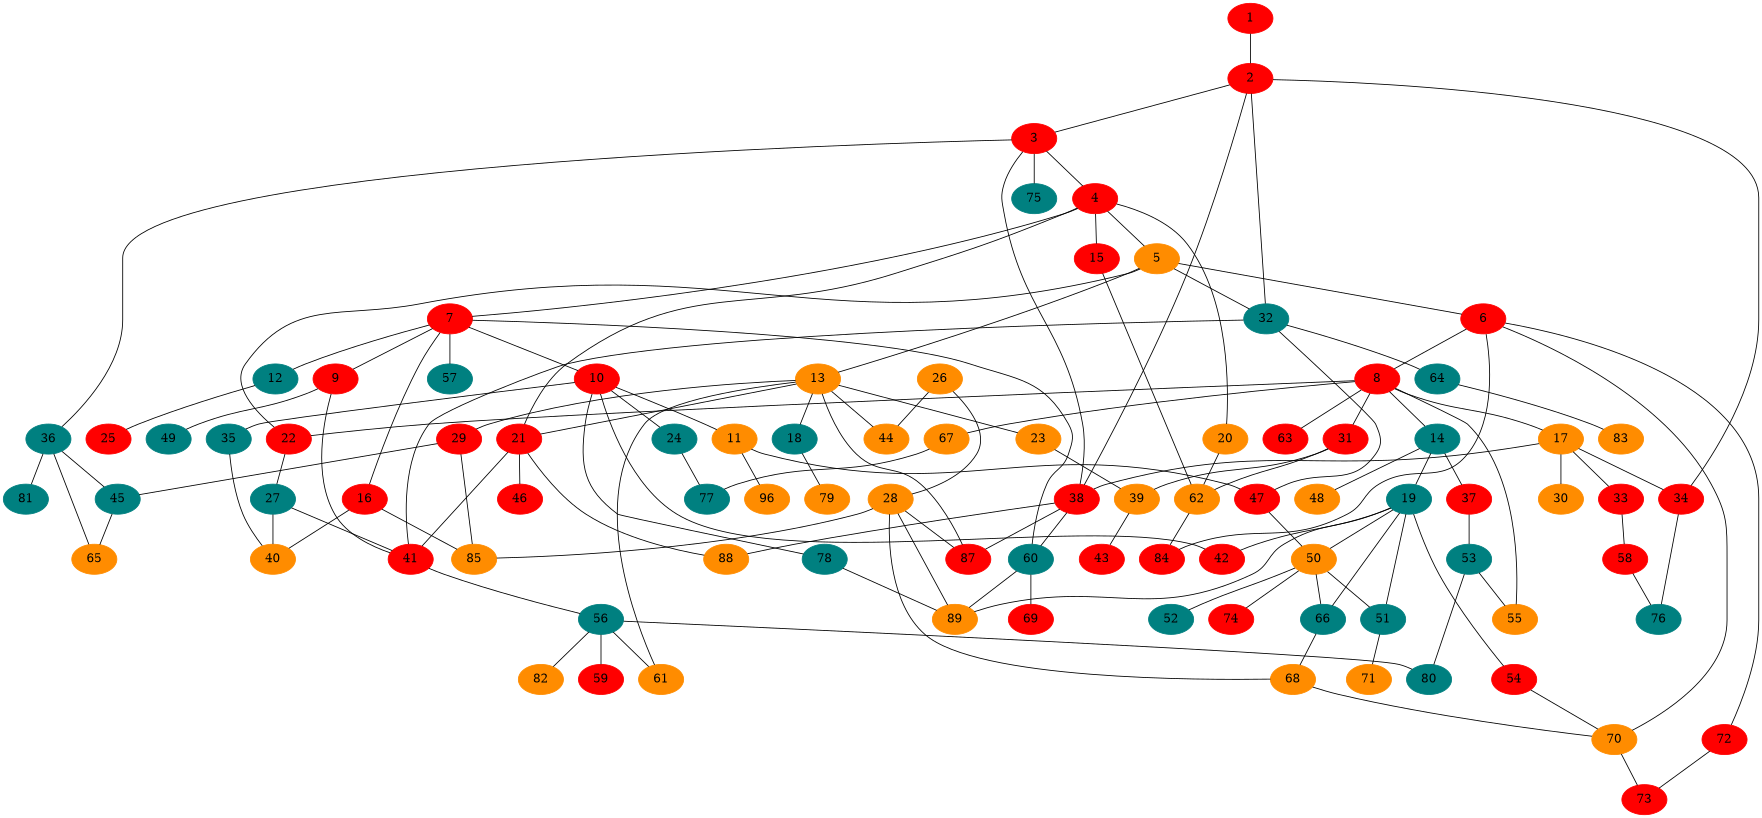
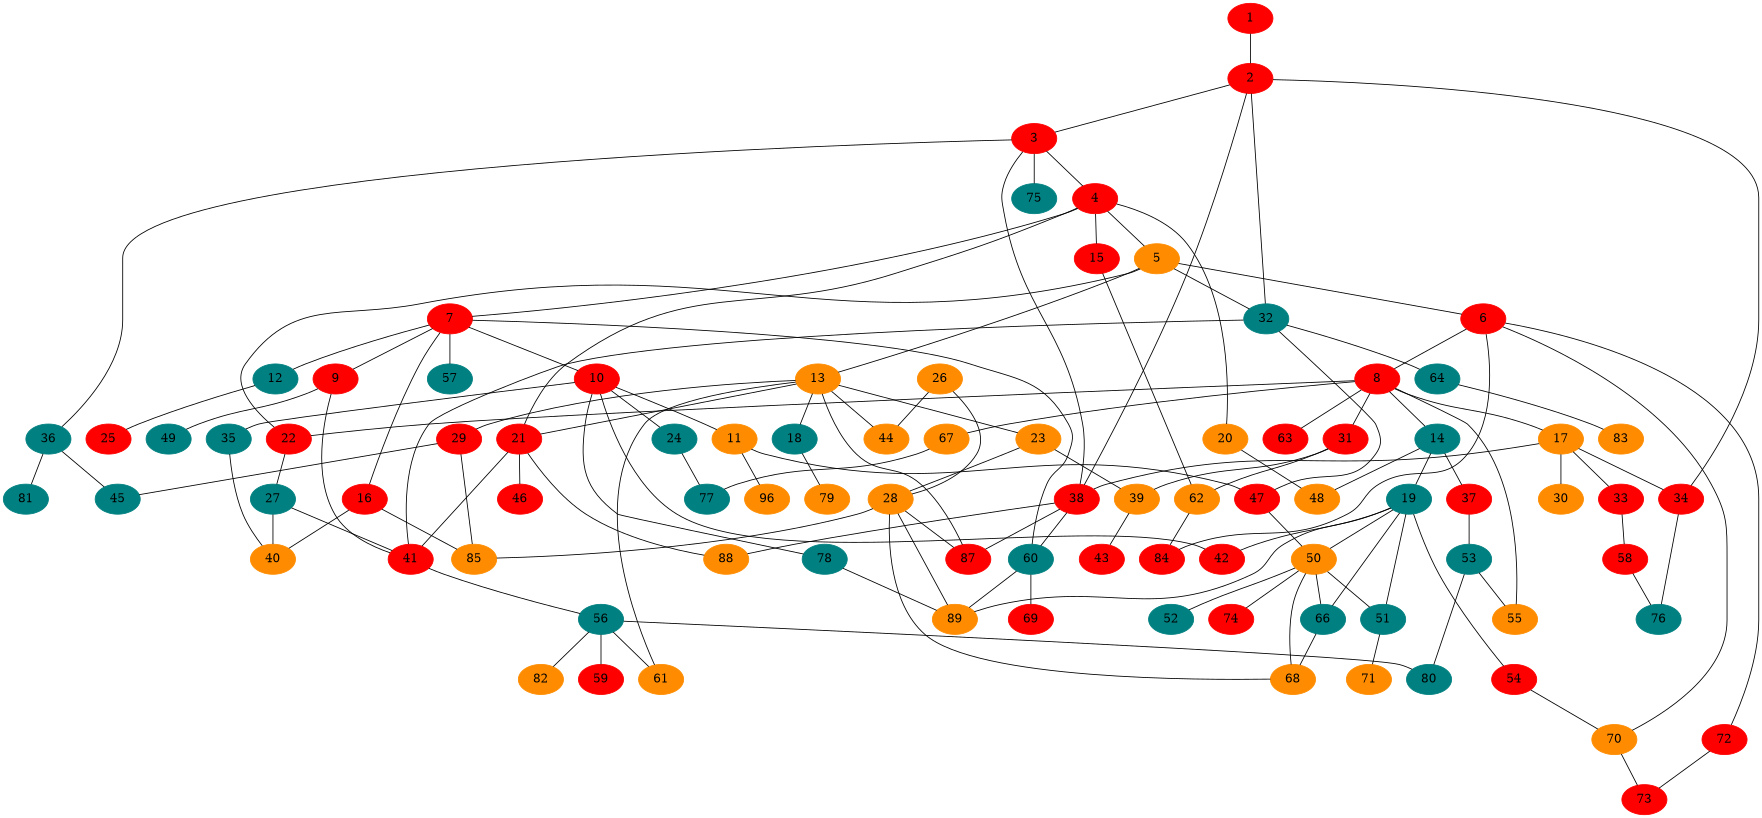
none -> (976, 465)
(1211, 469) -> (1277, 473)
(94, 559) -> none
(1451, 716) -> (1291, 618)
